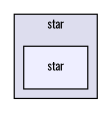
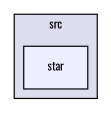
(56, 26) -> (56, 26)
